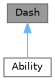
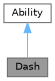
(28, 45) -> (28, 45)
